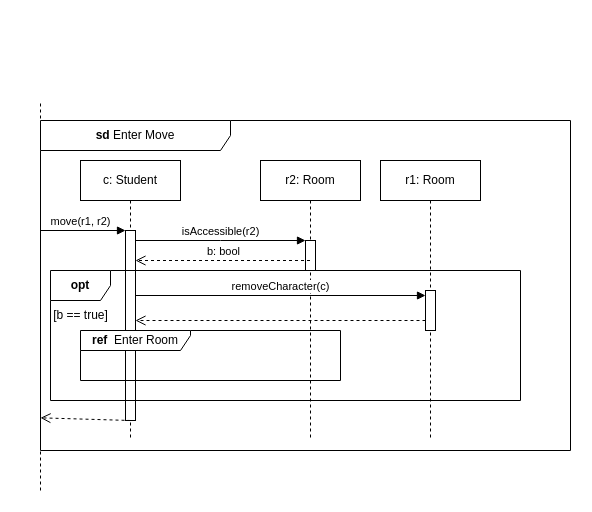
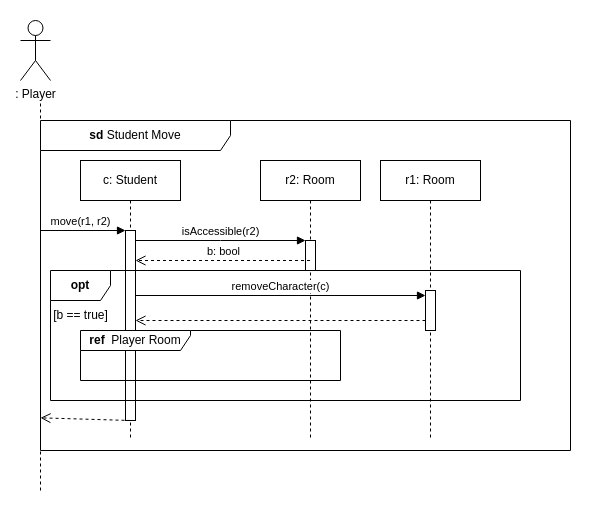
none -> (36, 51)
(136, 136) -> (136, 136)
(136, 341) -> (136, 341)
